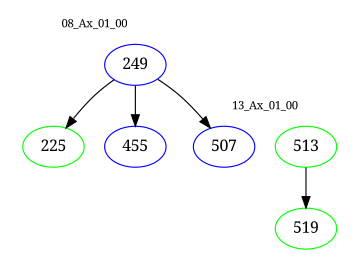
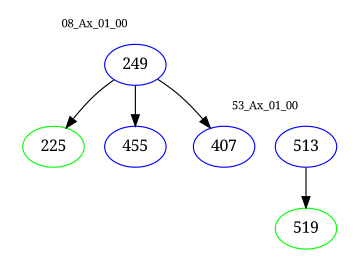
(265, 106) -> (265, 106)
(224, 147) -> (224, 147)
(306, 147) -> (306, 147)
